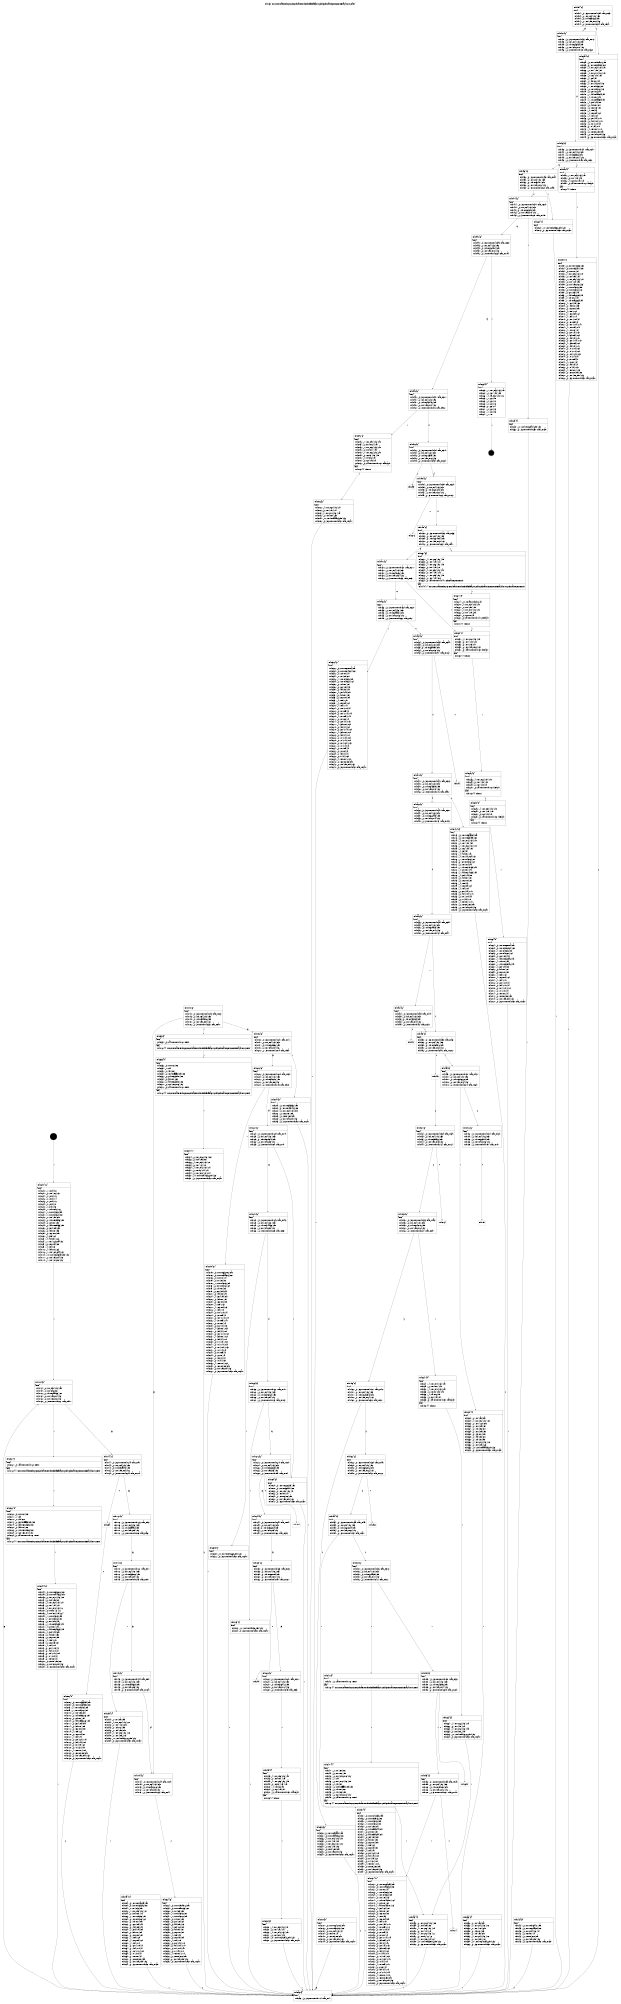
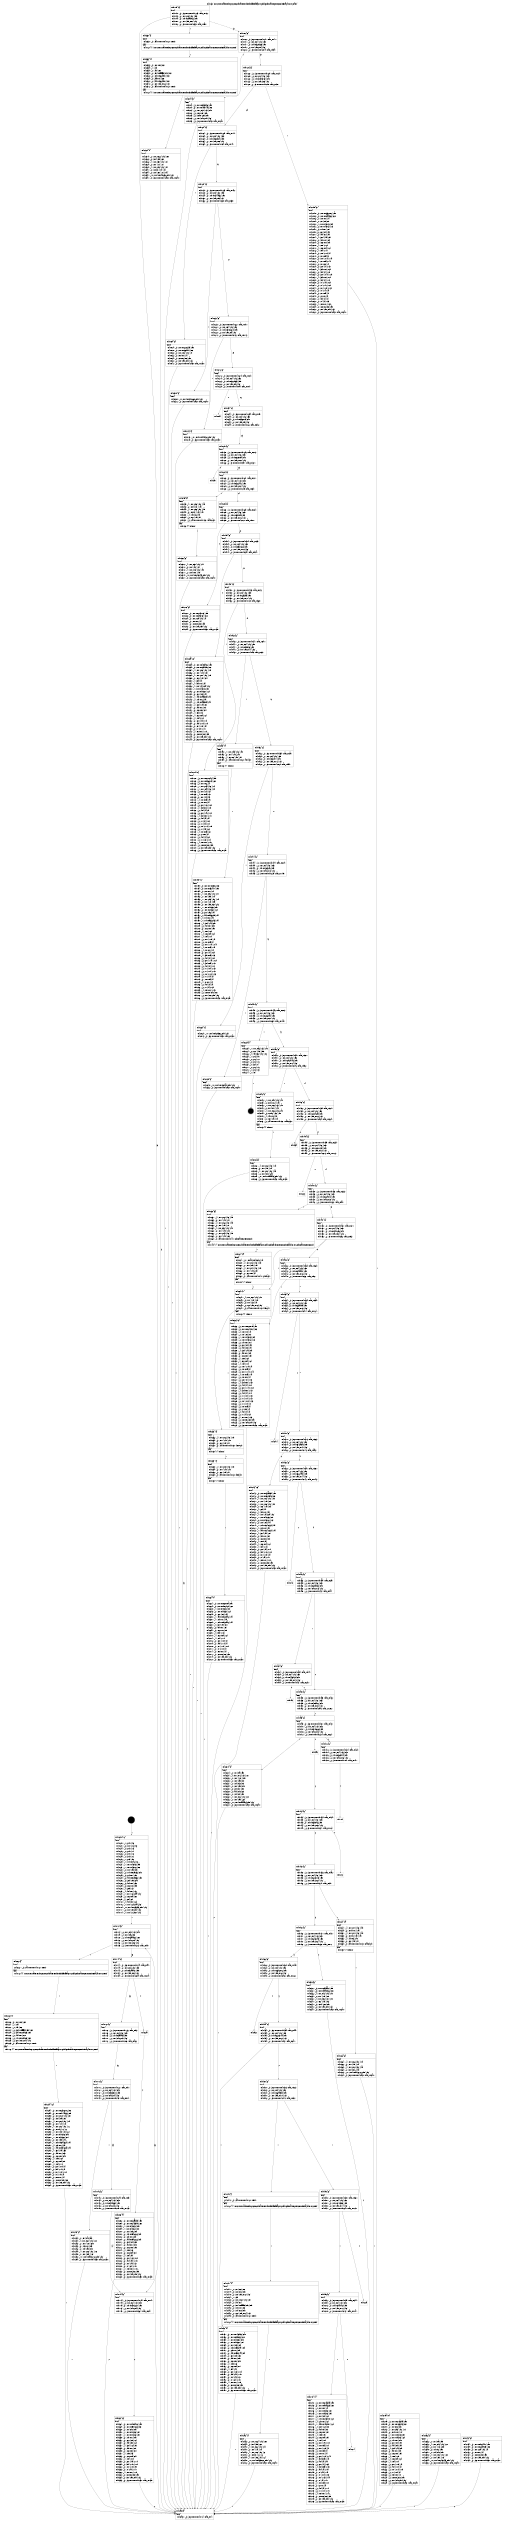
none -> (238, 512)
none -> (208, 812)
(435, 1063) -> (315, 1743)
none -> (290, 1583)
(466, 1830) -> (374, 2370)
